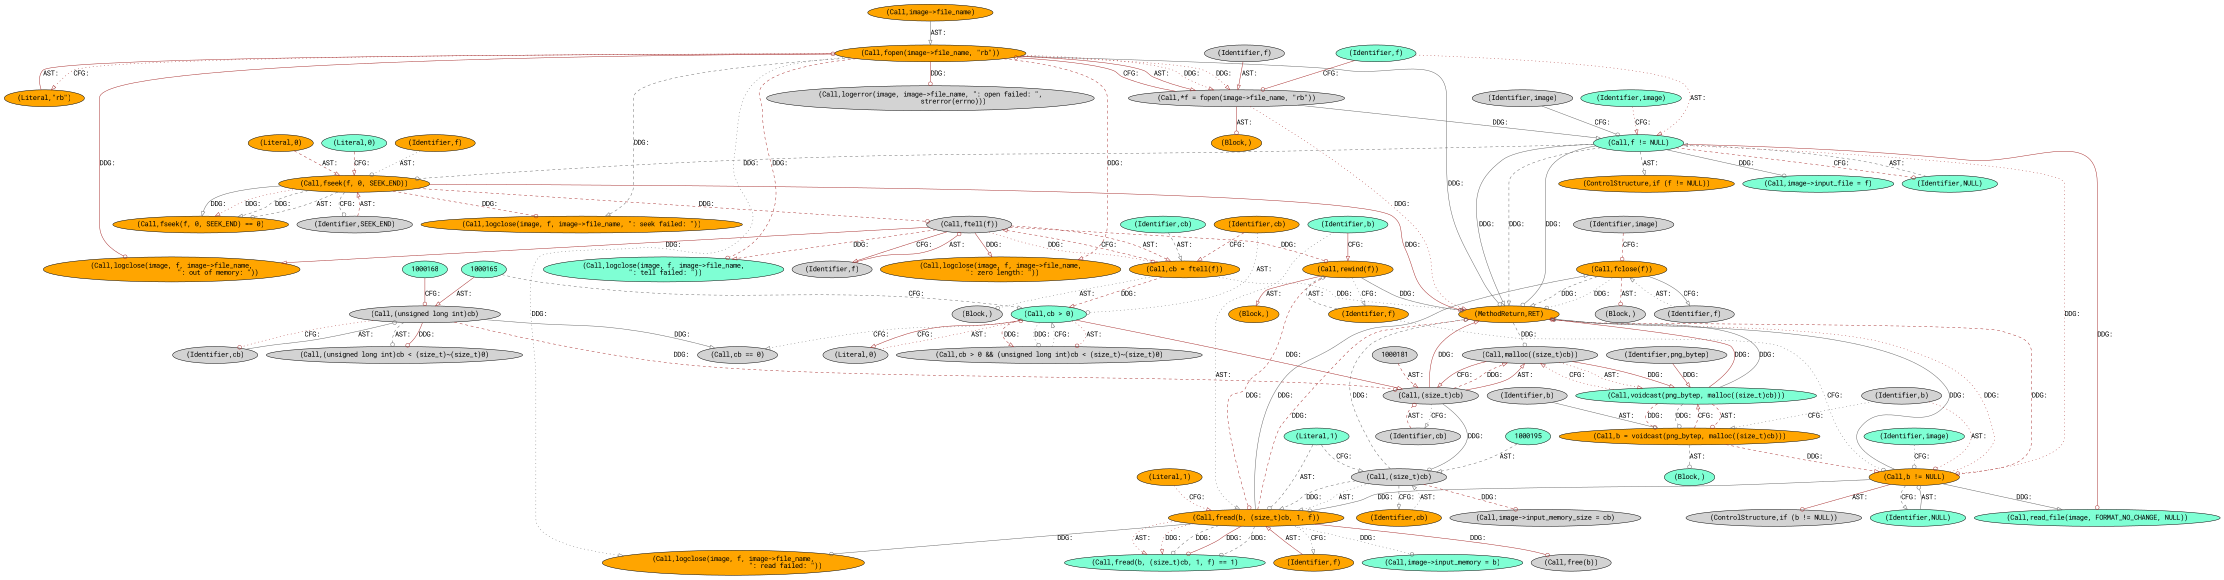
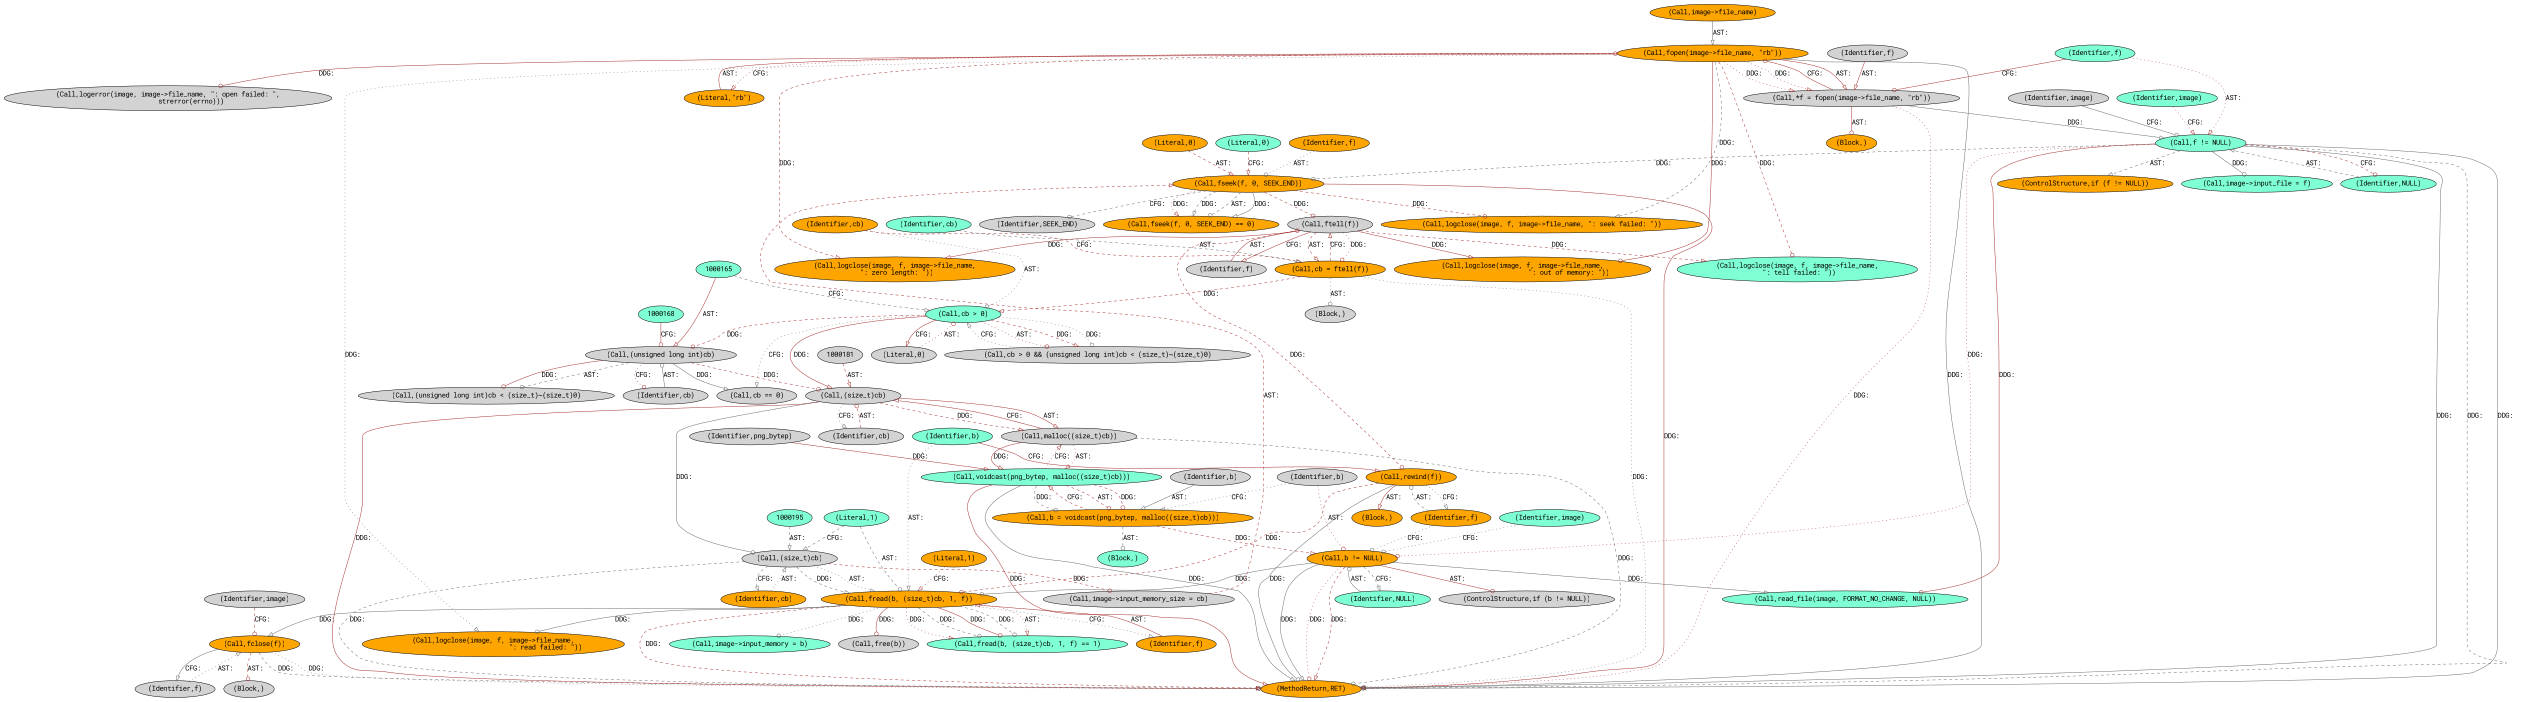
(360, 207) -> (923, 298)
none -> (808, 320)
(1519, 333) -> (1562, 480)
